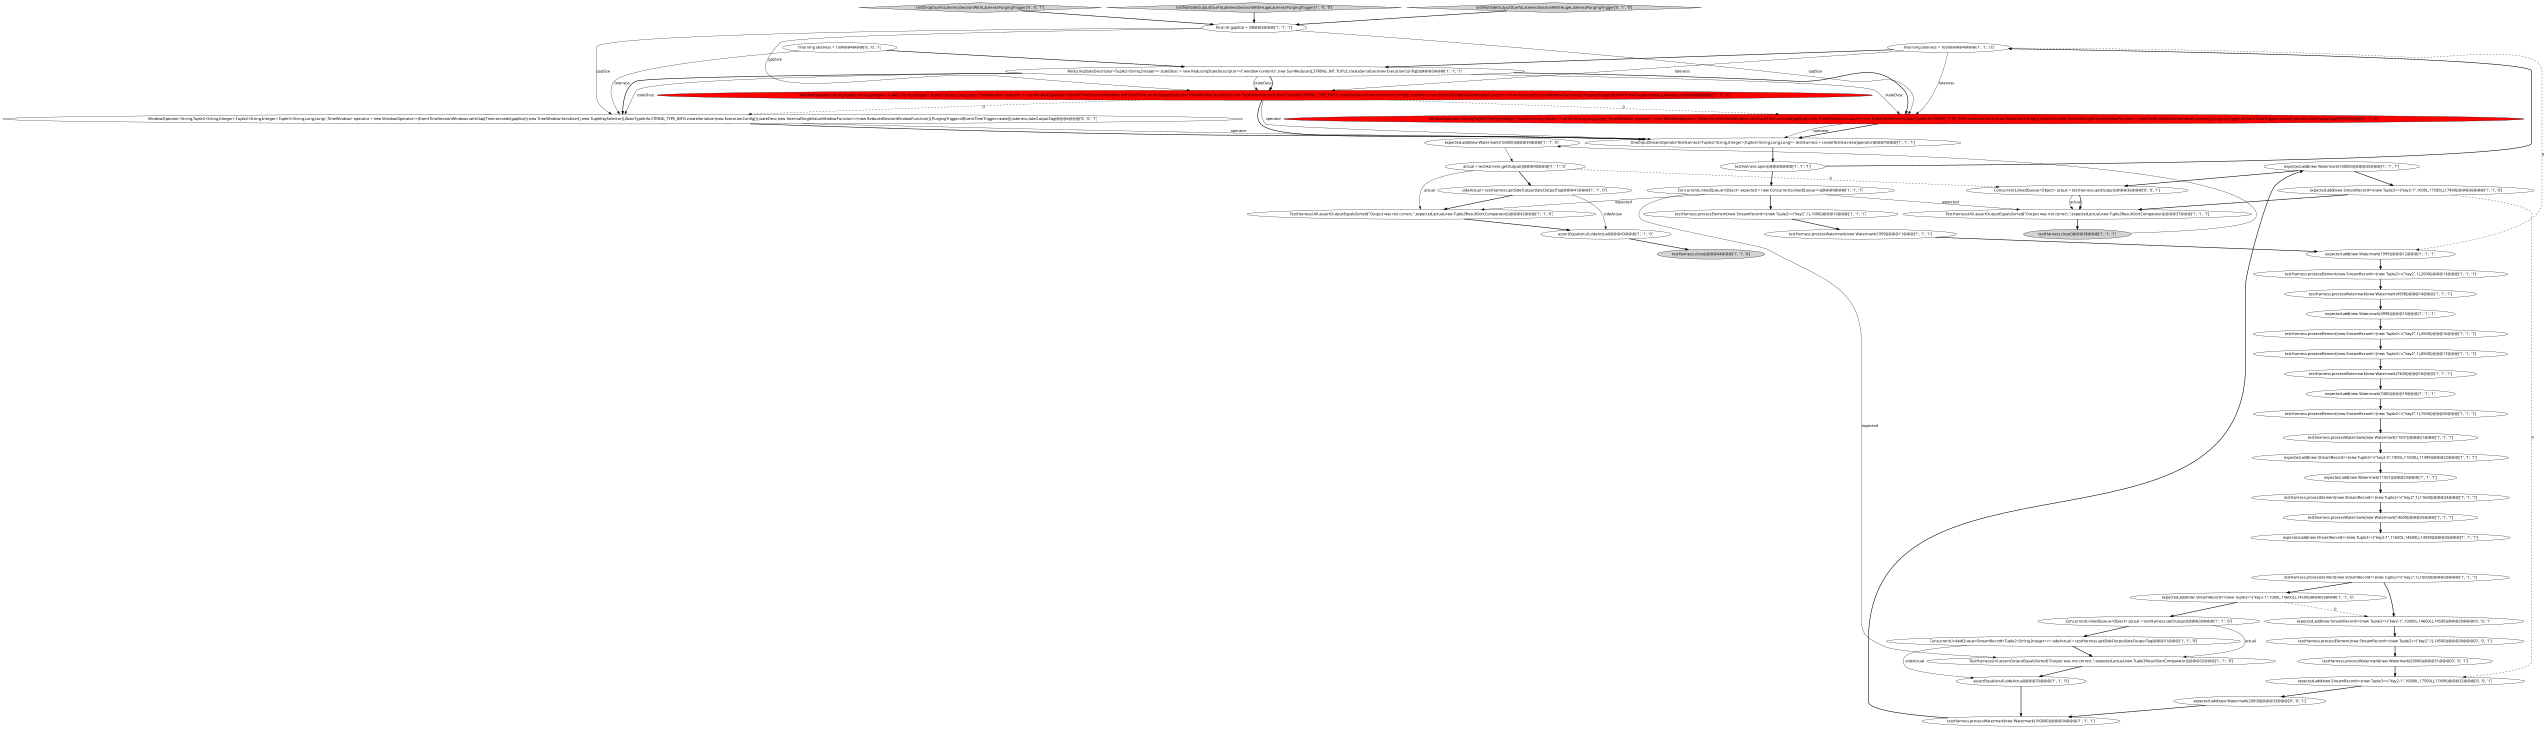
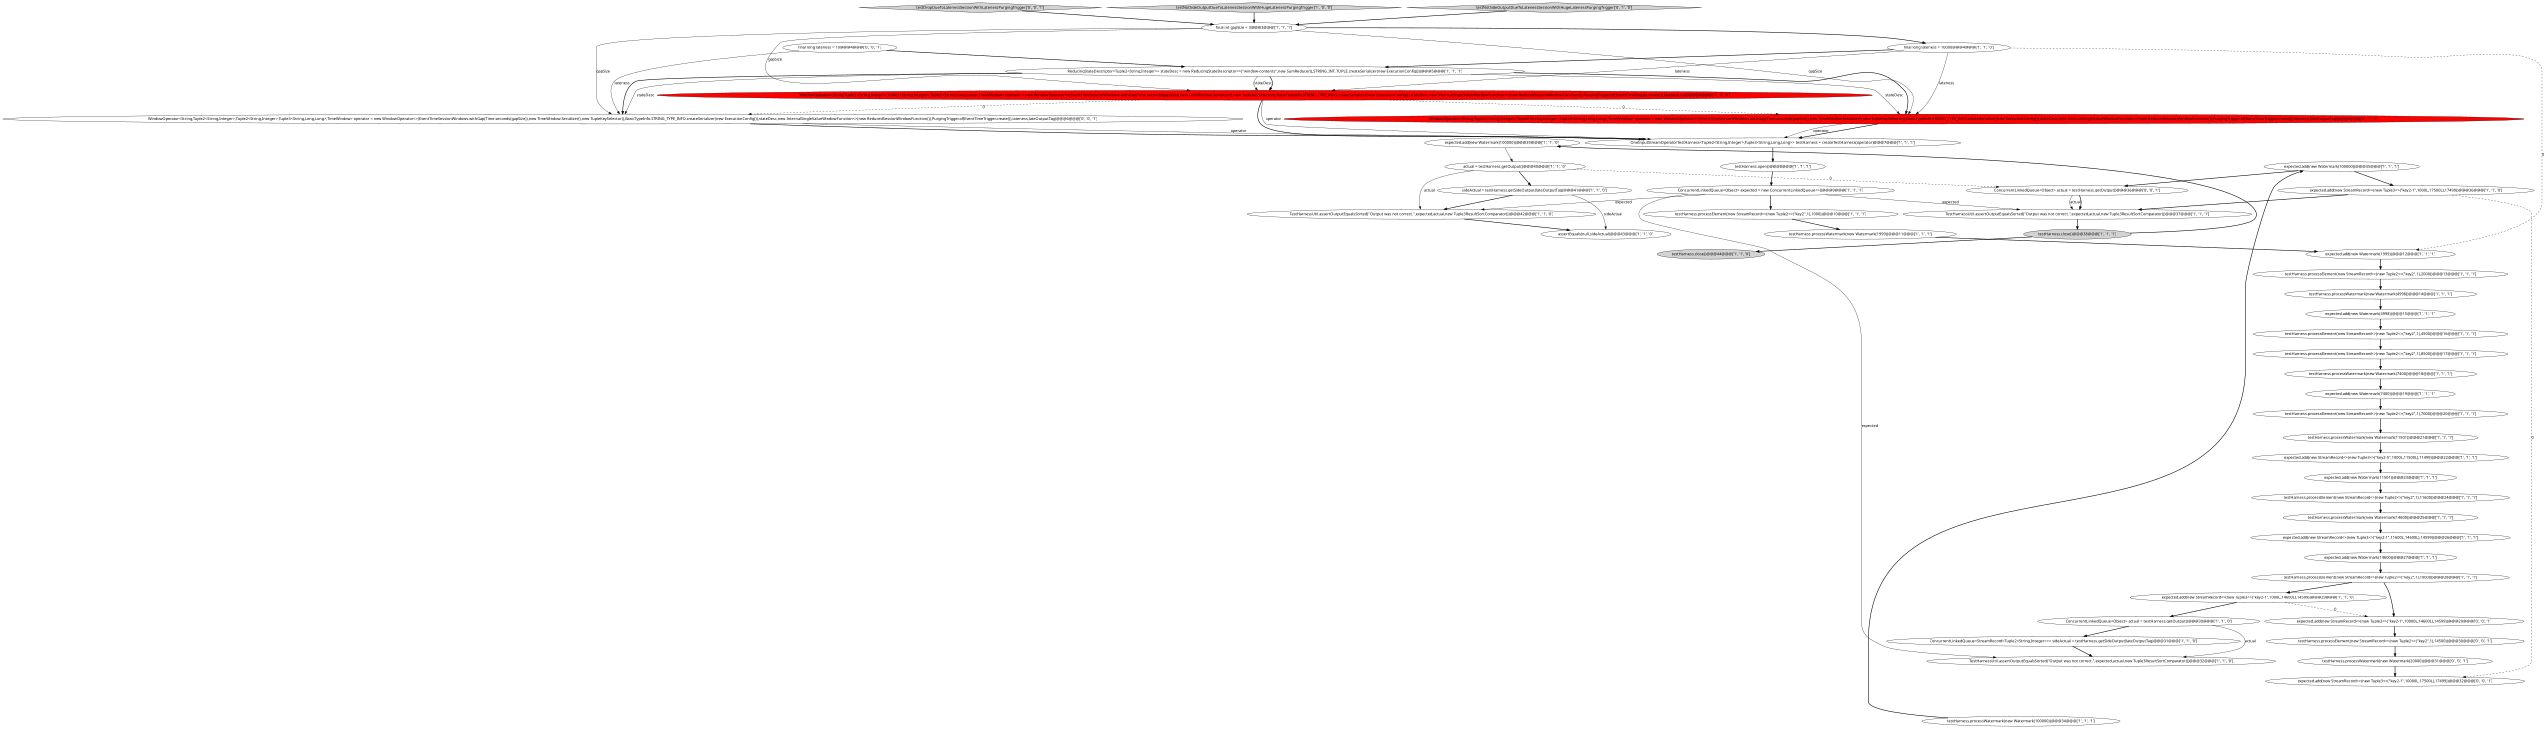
(2475, 152) -> (1615, 29)
(1979, 160) -> (1979, 160)
(1658, 244) -> (1896, 244)
none -> (2381, 558)
(2021, 681) -> none
(2250, 701) -> none
